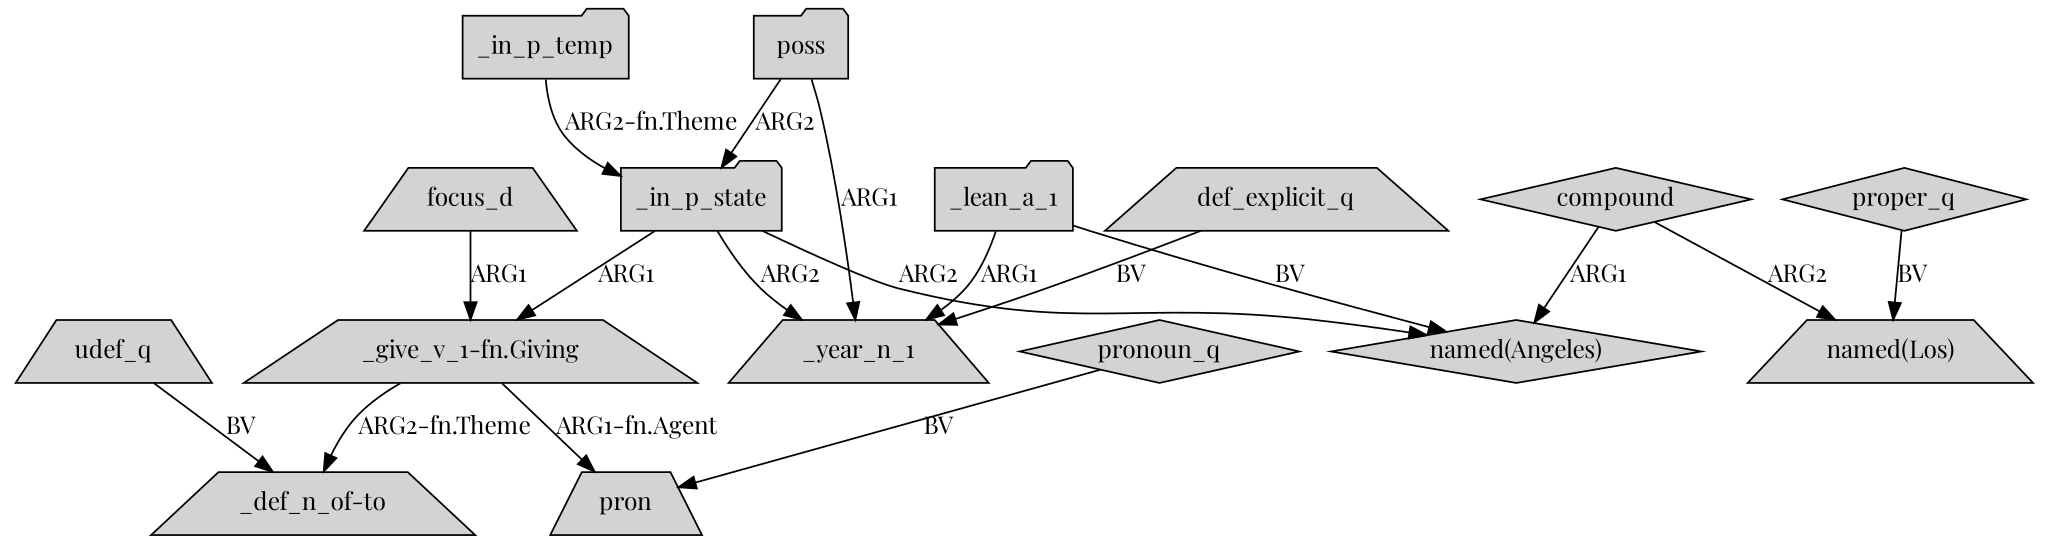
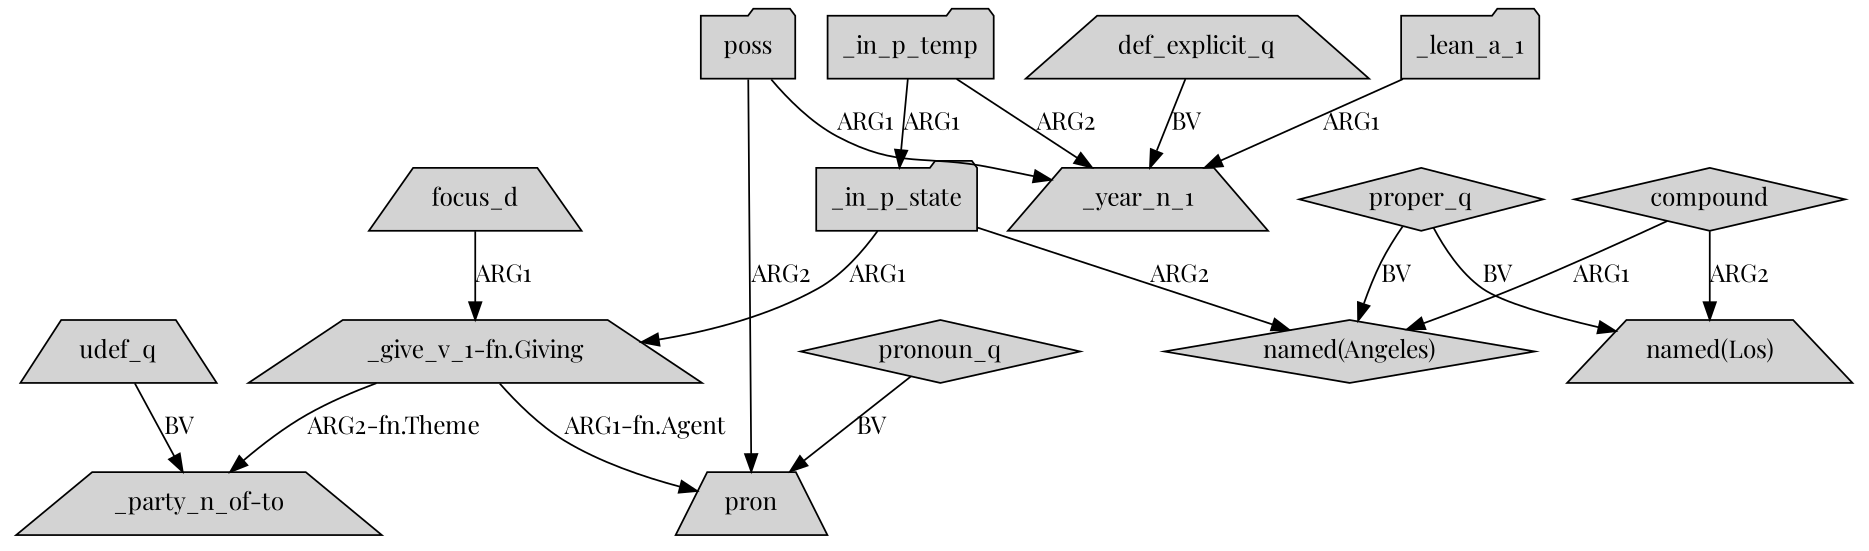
(756, 116) -> (750, 267)
(651, 123) -> (932, 123)
(748, 274) -> (1017, 118)
(1250, 278) -> (1380, 264)
(313, 504) -> (199, 504)
